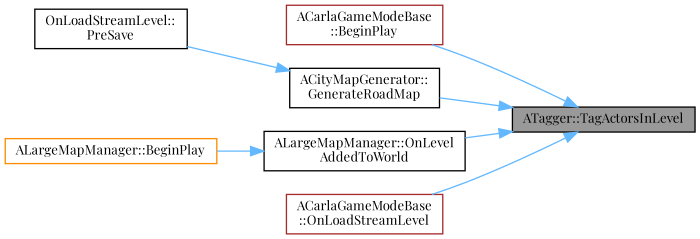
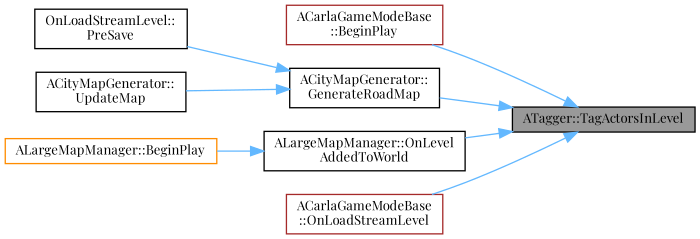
none -> (111, 92)
